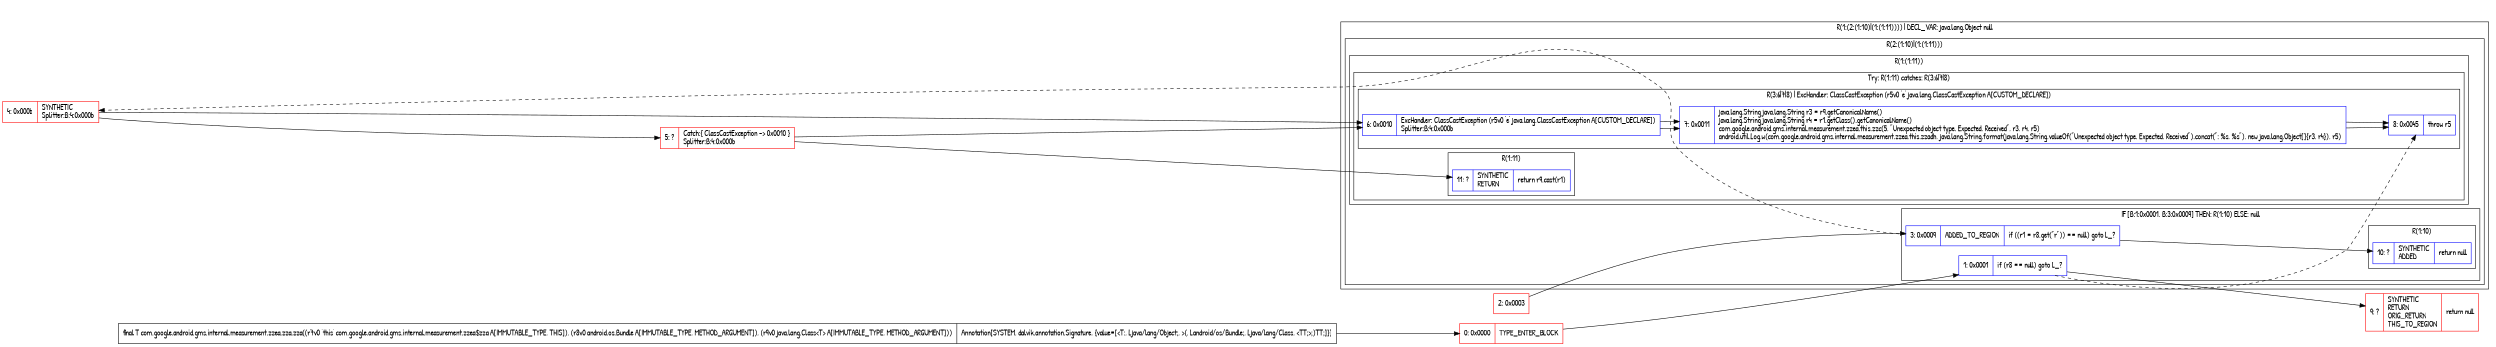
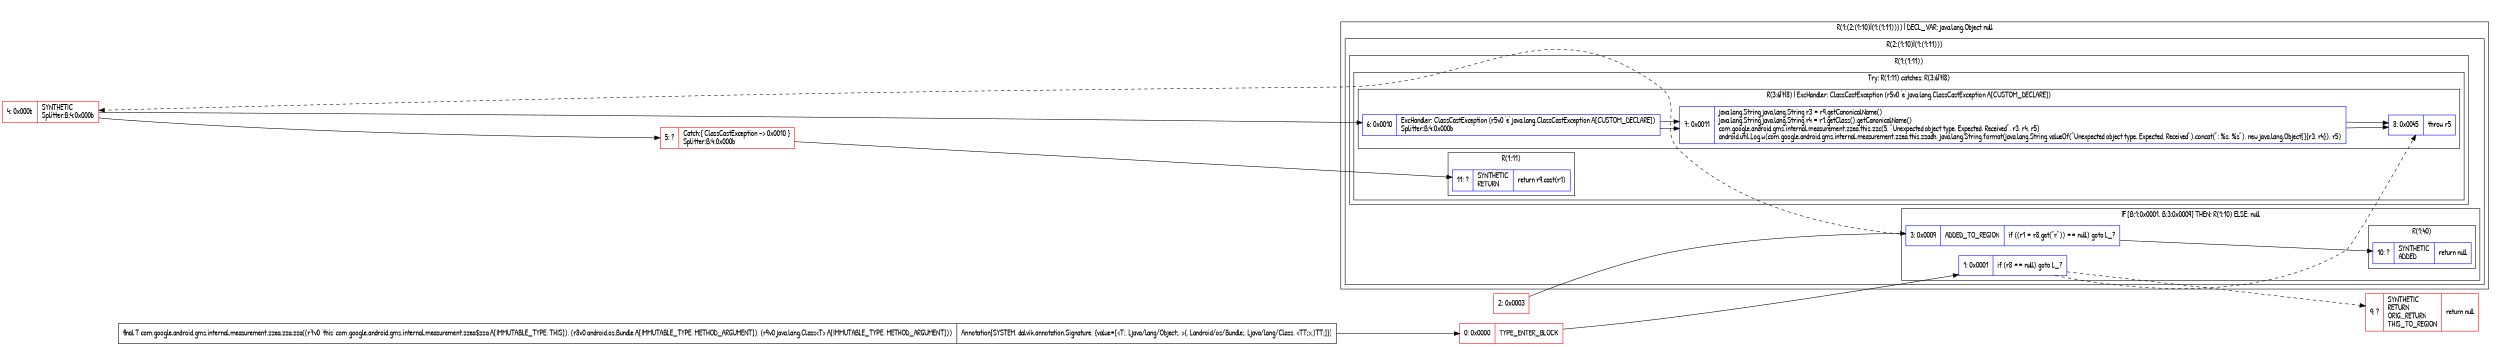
(1076, 132) -> none
(2422, 232) -> (2422, 232)
(2250, 293) -> (2250, 293)
